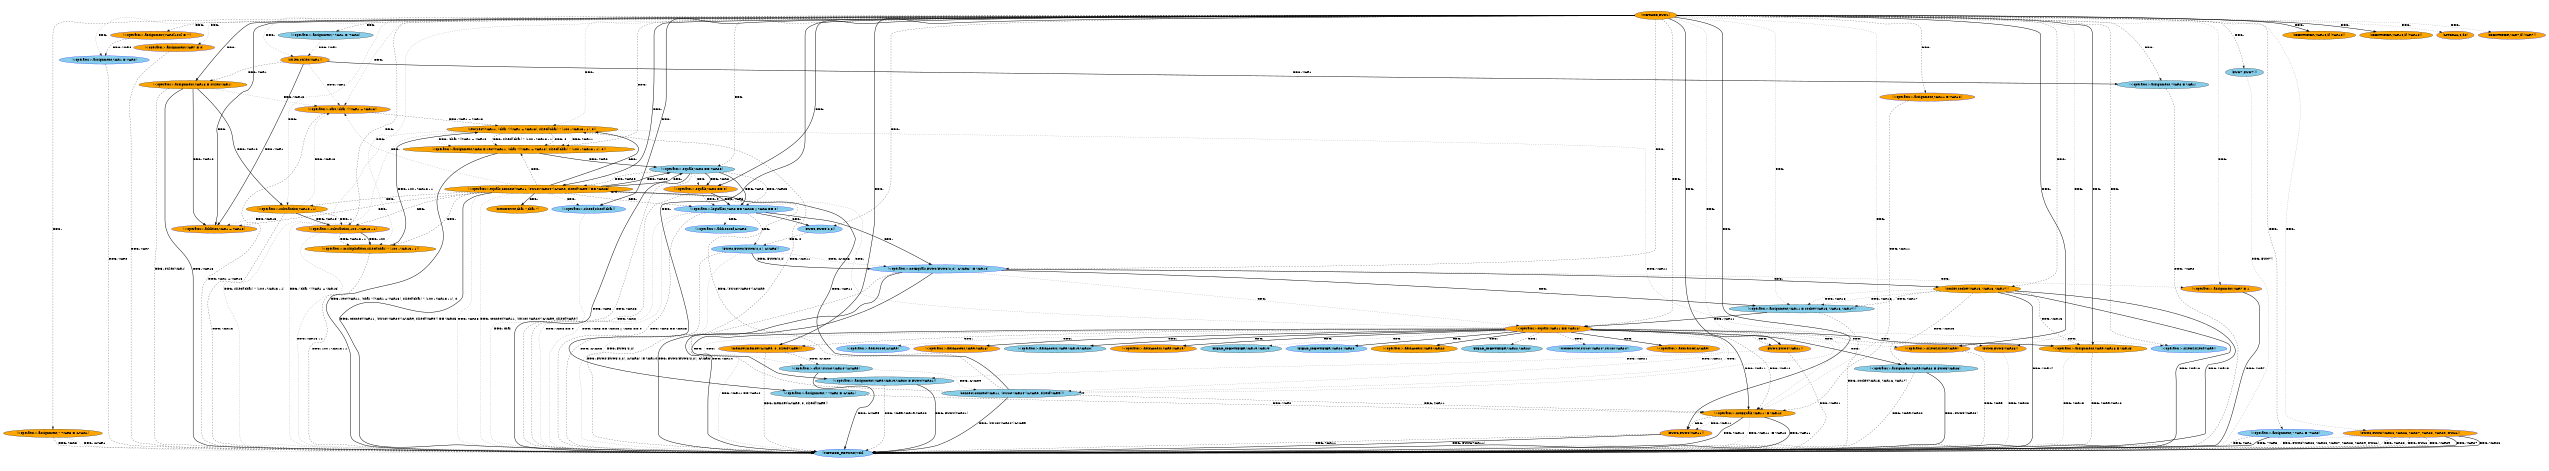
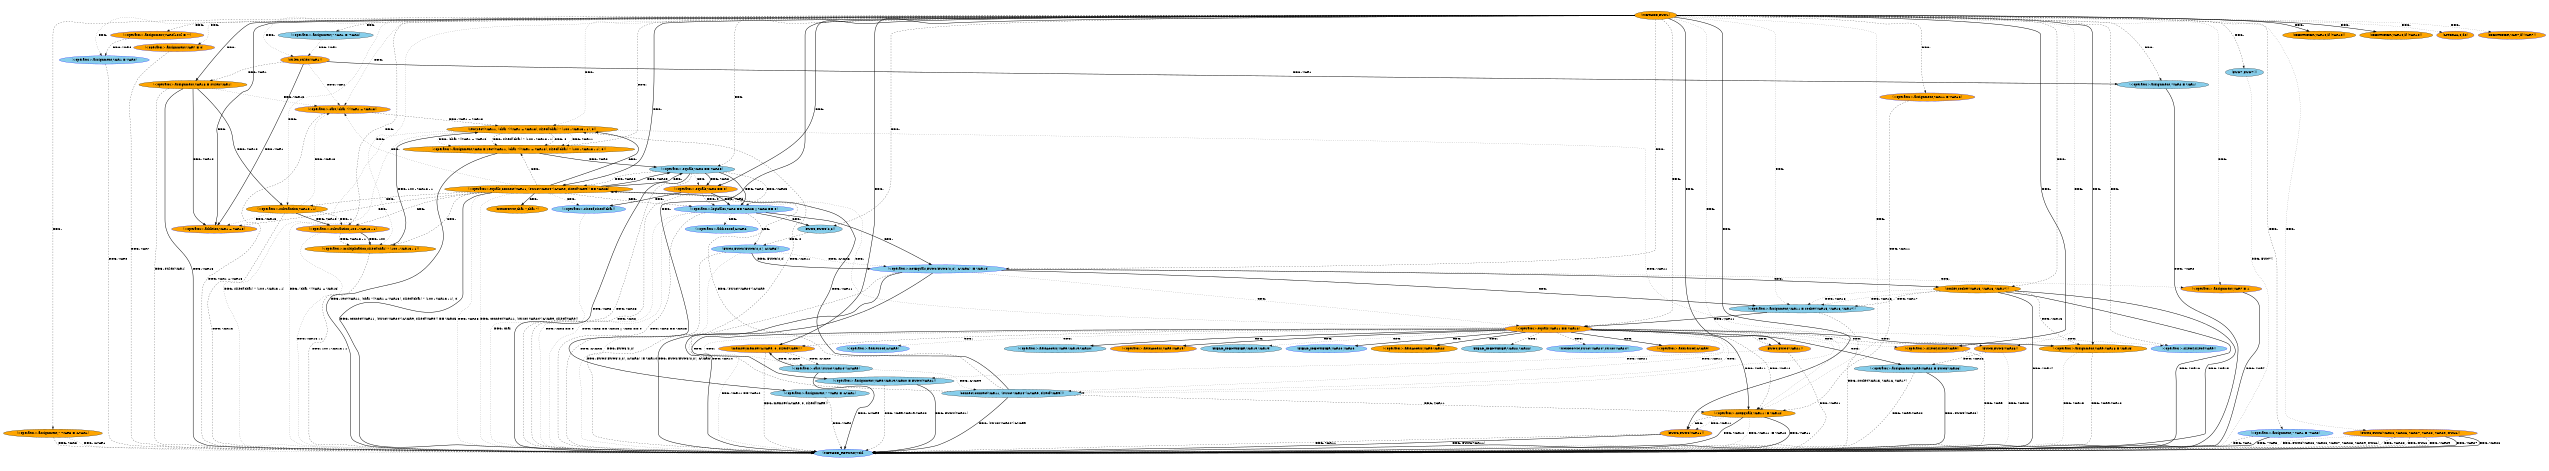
(752, 23) -> (647, 199)
(820, 229) -> (820, 229)
(1924, 331) -> (1960, 358)
(957, 349) -> none
none -> (777, 360)
(1282, 405) -> (832, 422)
(1737, 451) -> (1737, 451)
